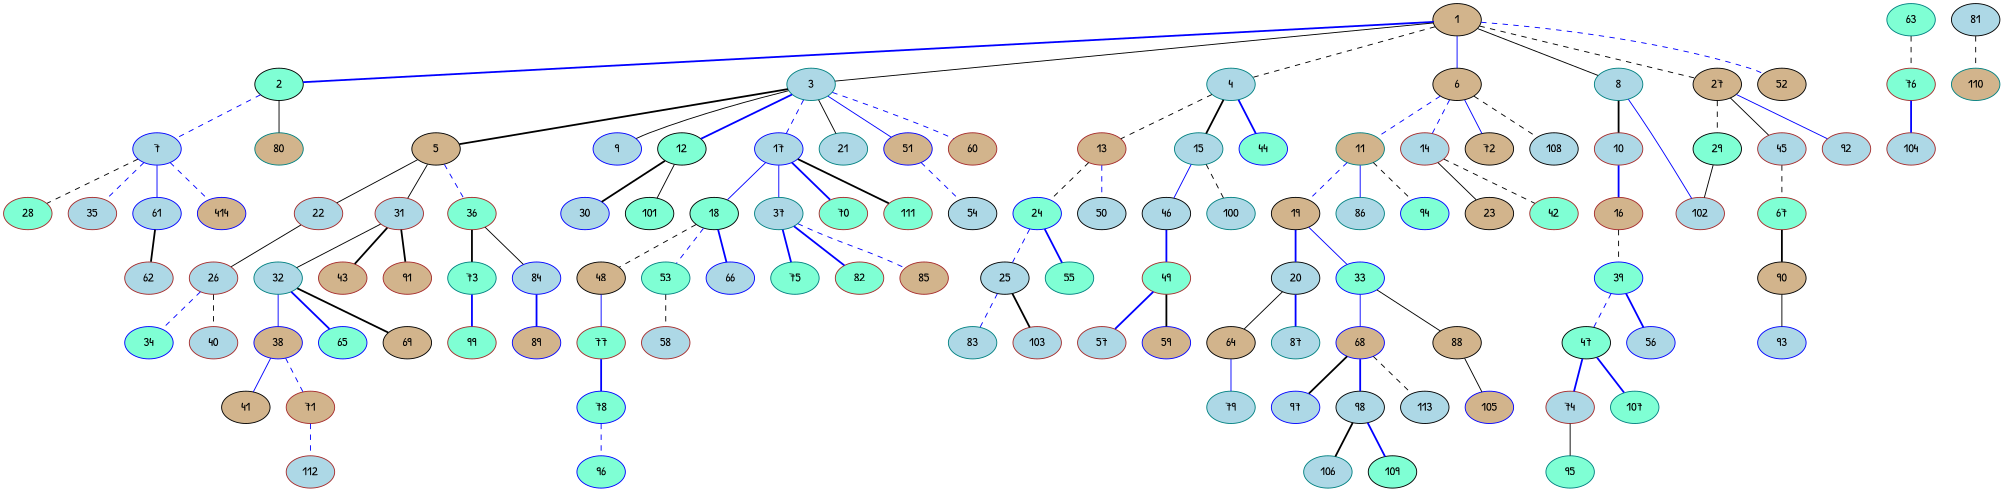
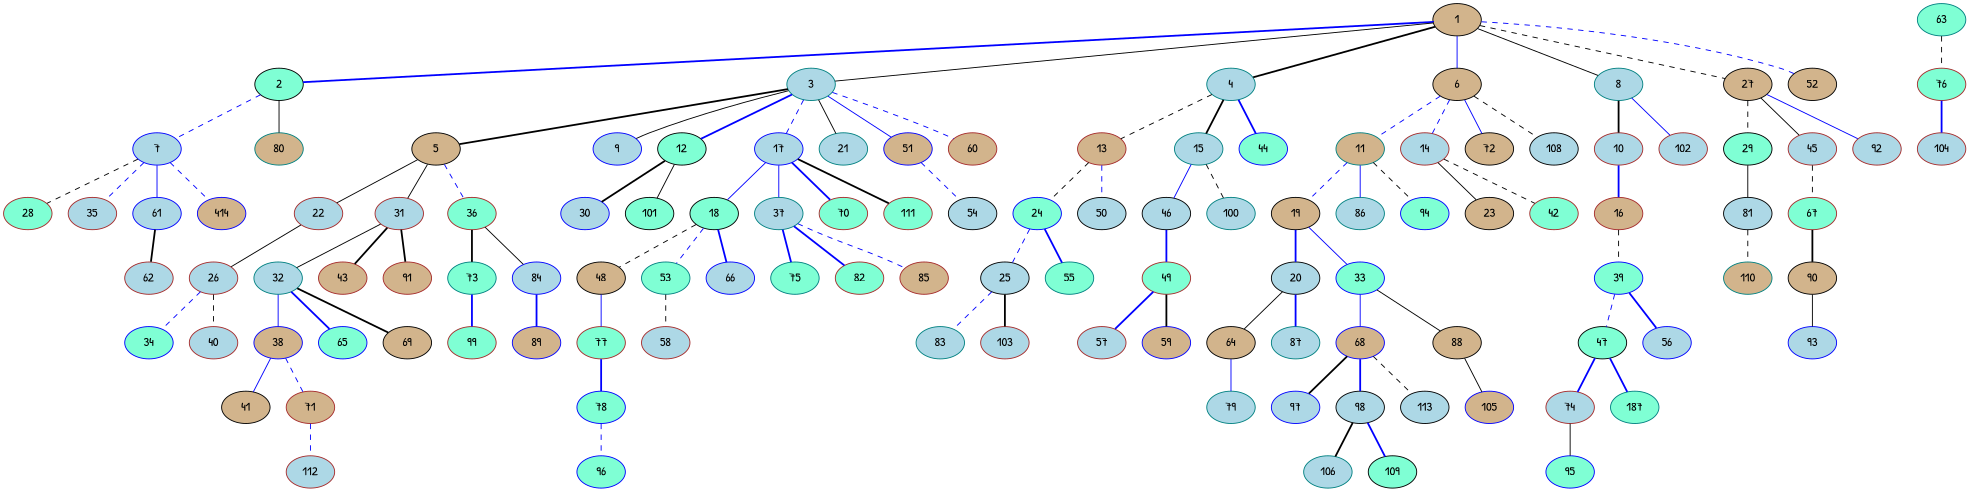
(1344, 52) -> (1344, 52)
(1709, 181) -> (1748, 181)
(1635, 407) -> (1635, 407)
(1570, 472) -> (1570, 472)
